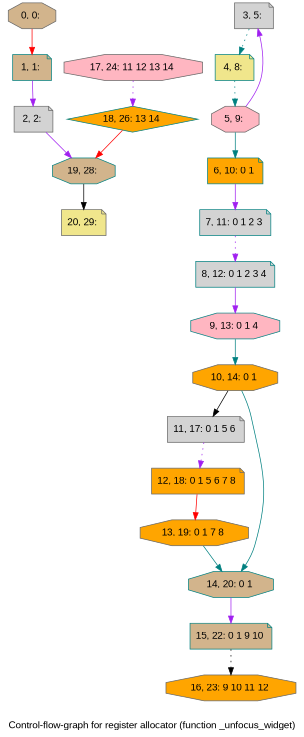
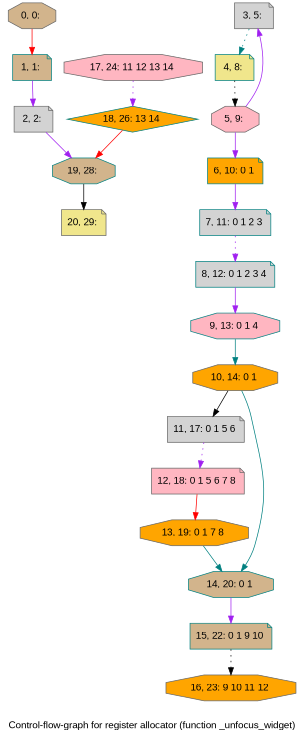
(235, 90) -> (235, 90)
(235, 142) -> (235, 142)
(198, 481) -> (198, 481)
